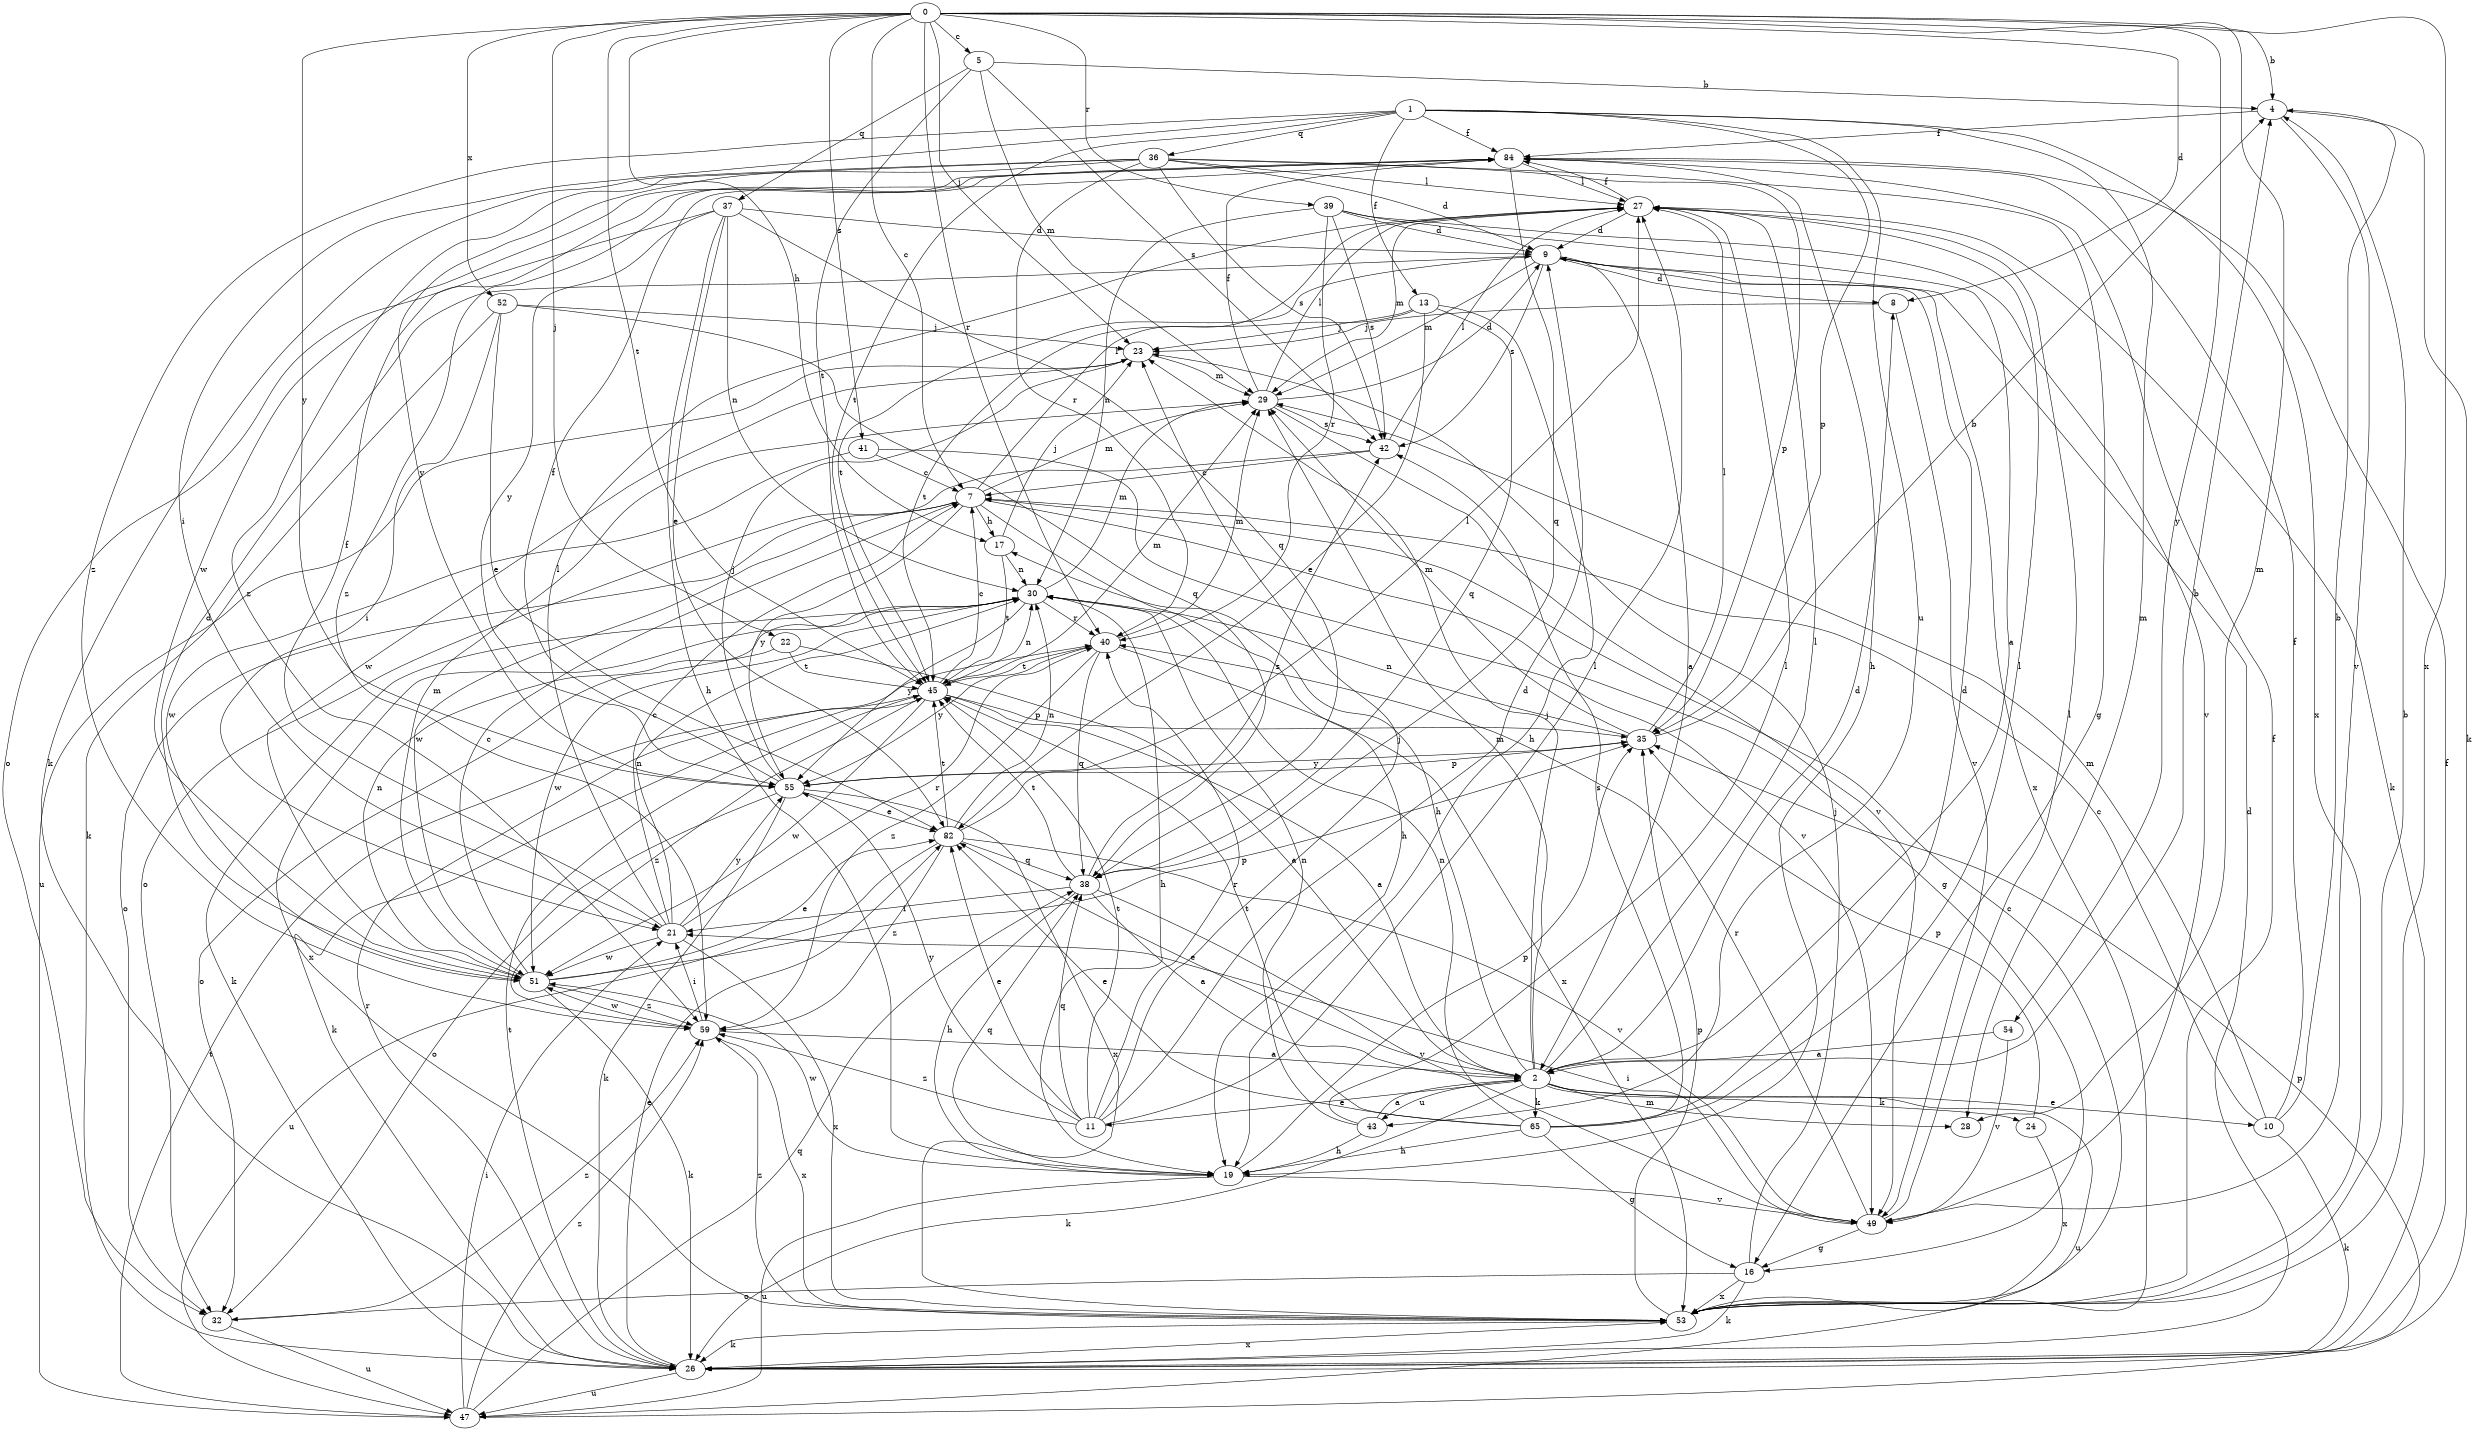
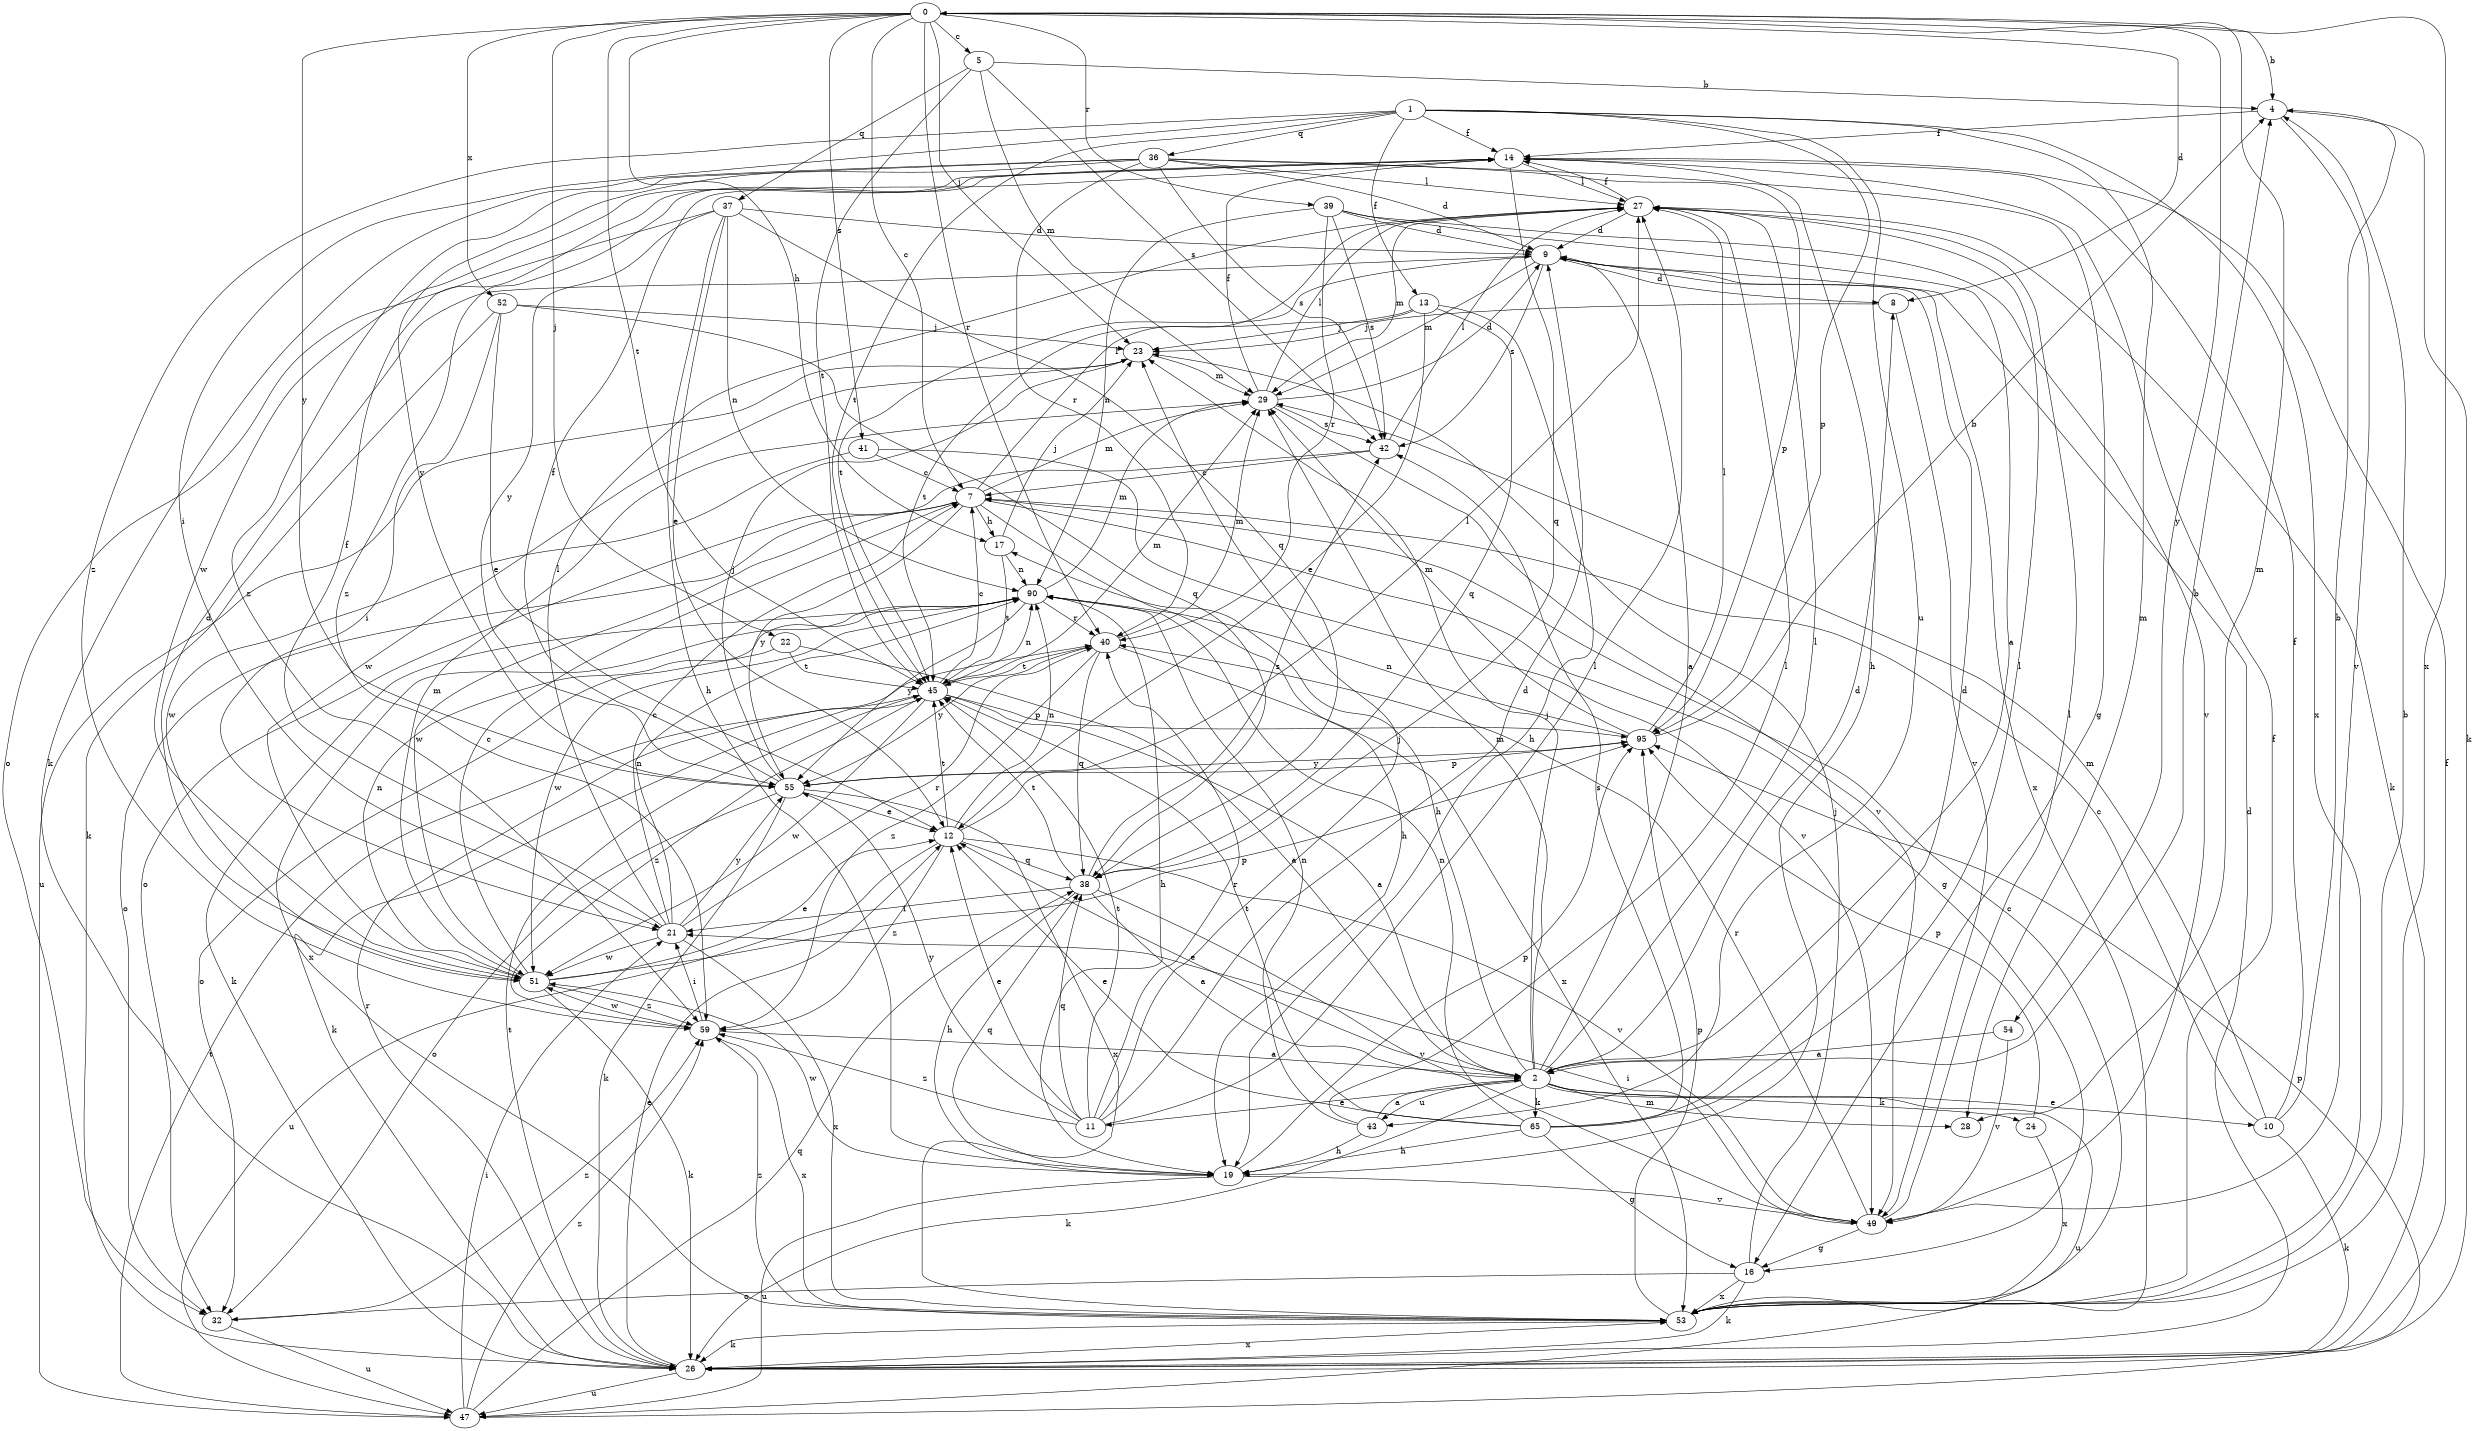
(1509, 158) -> (1509, 158)
(2445, 225) -> (2445, 231)
(1032, 594) -> (1032, 594)
(1688, 653) -> (1688, 658)
(1642, 740) -> (1642, 740)
(949, 837) -> (949, 837)
